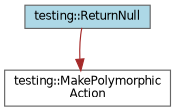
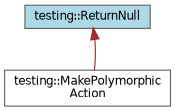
(80, 43) -> (95, 55)
